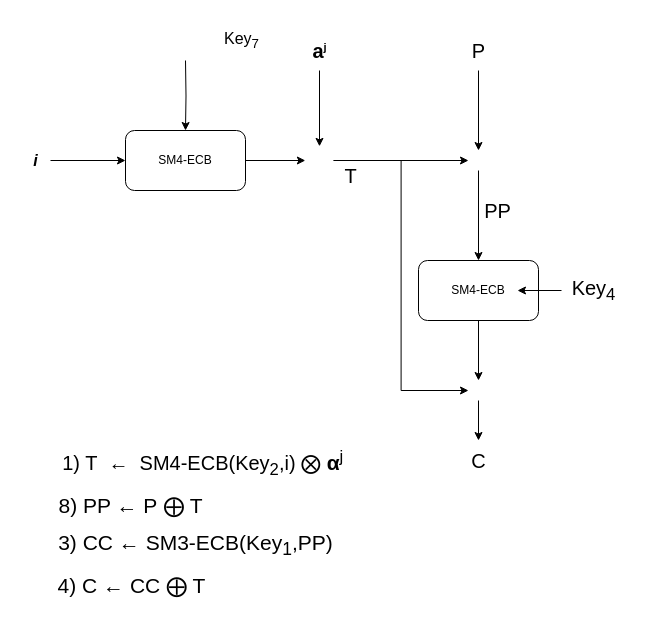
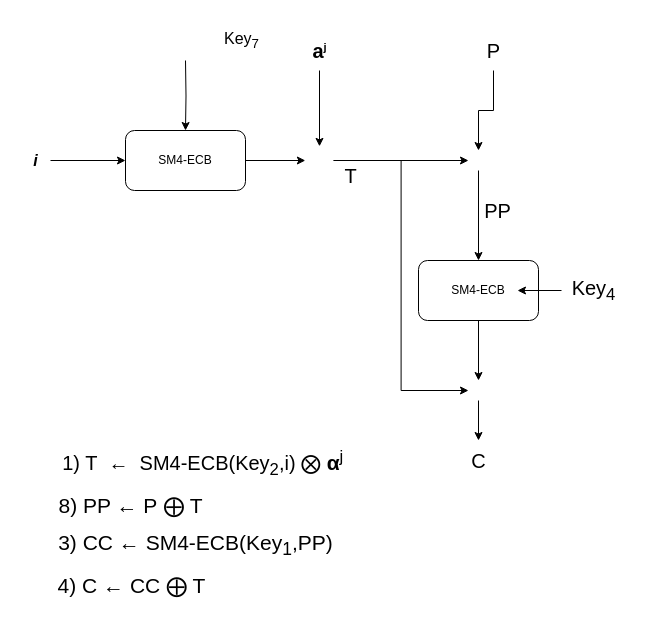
(479, 51) -> (494, 51)
(196, 546) -> (196, 546)
